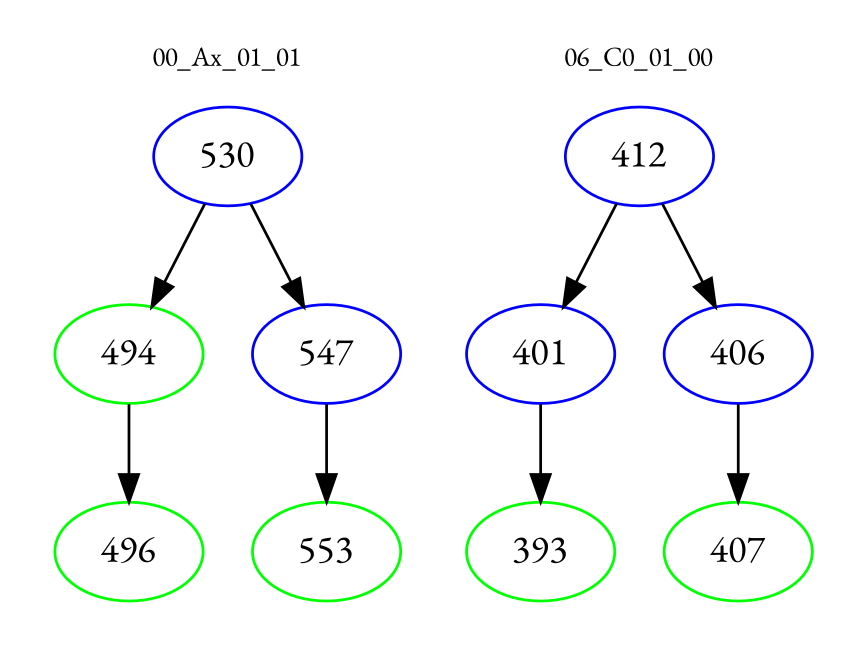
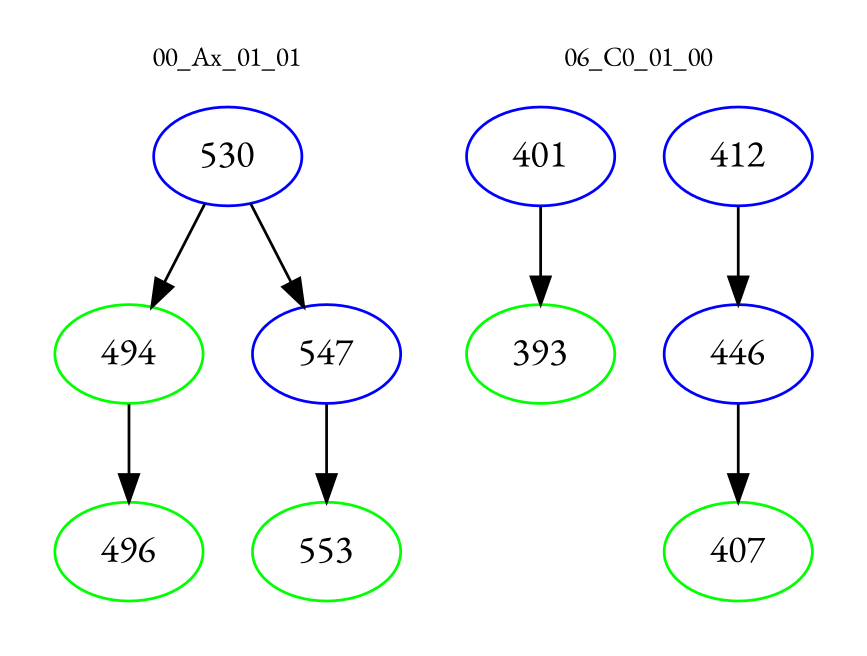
(596, 243) -> none
(738, 354) -> (738, 354)
